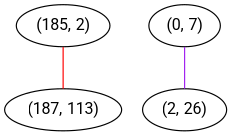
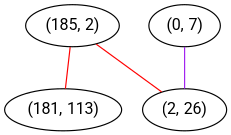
none -> (129, 68)
(63, 110) -> (63, 110)
